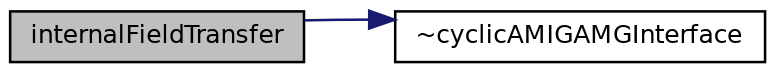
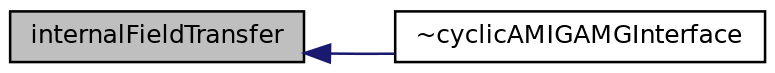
(337, 20) -> (362, 54)
